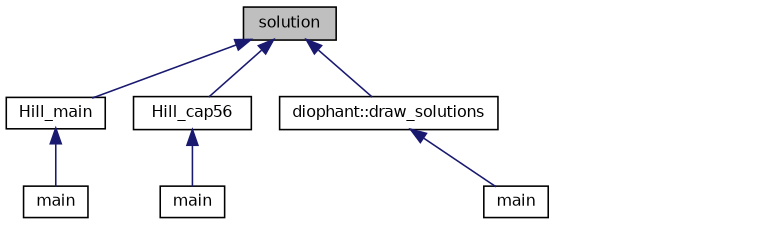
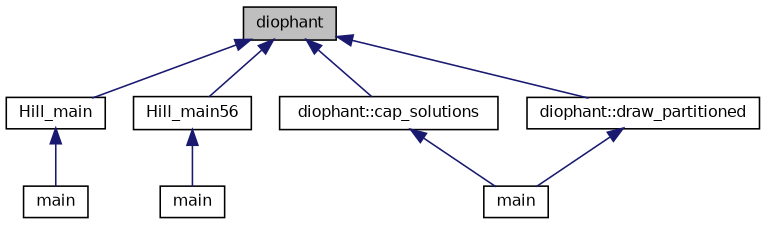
(290, 24) -> (290, 24)
(192, 113) -> (192, 113)
(389, 113) -> (389, 113)
none -> (643, 113)
